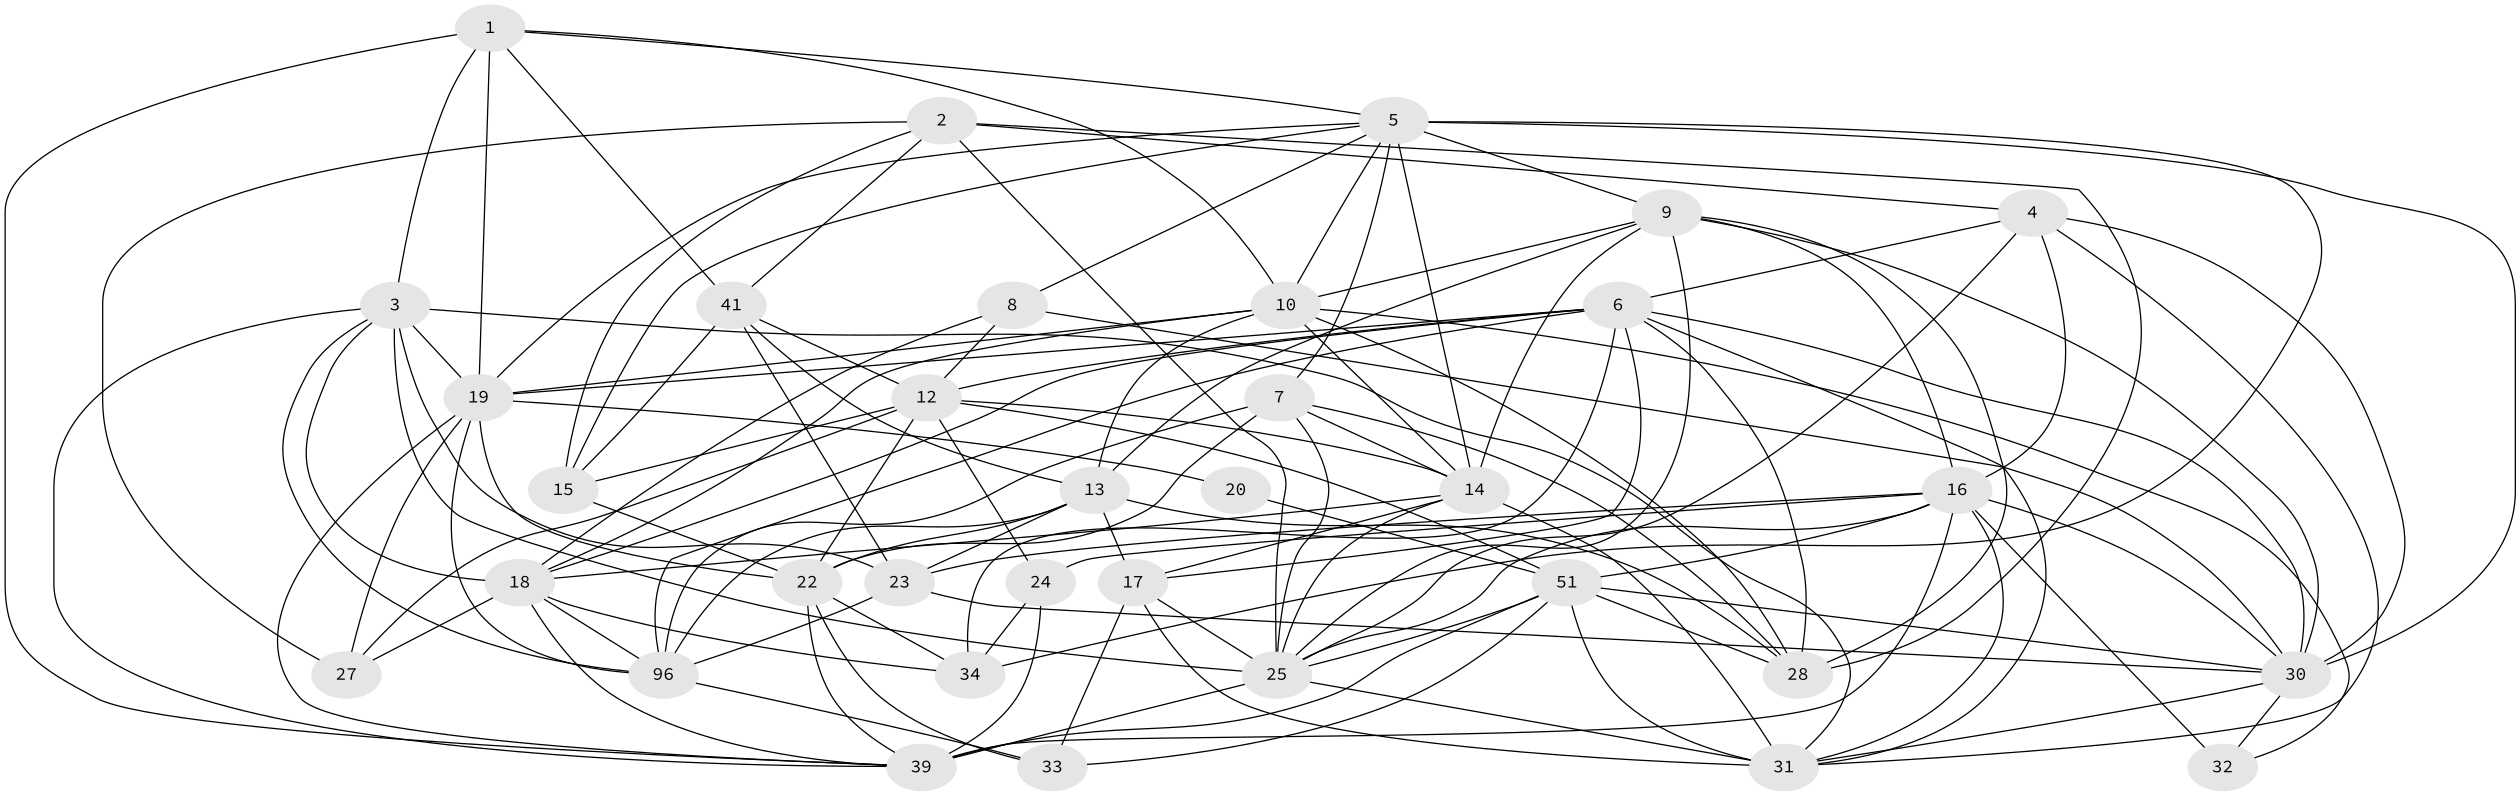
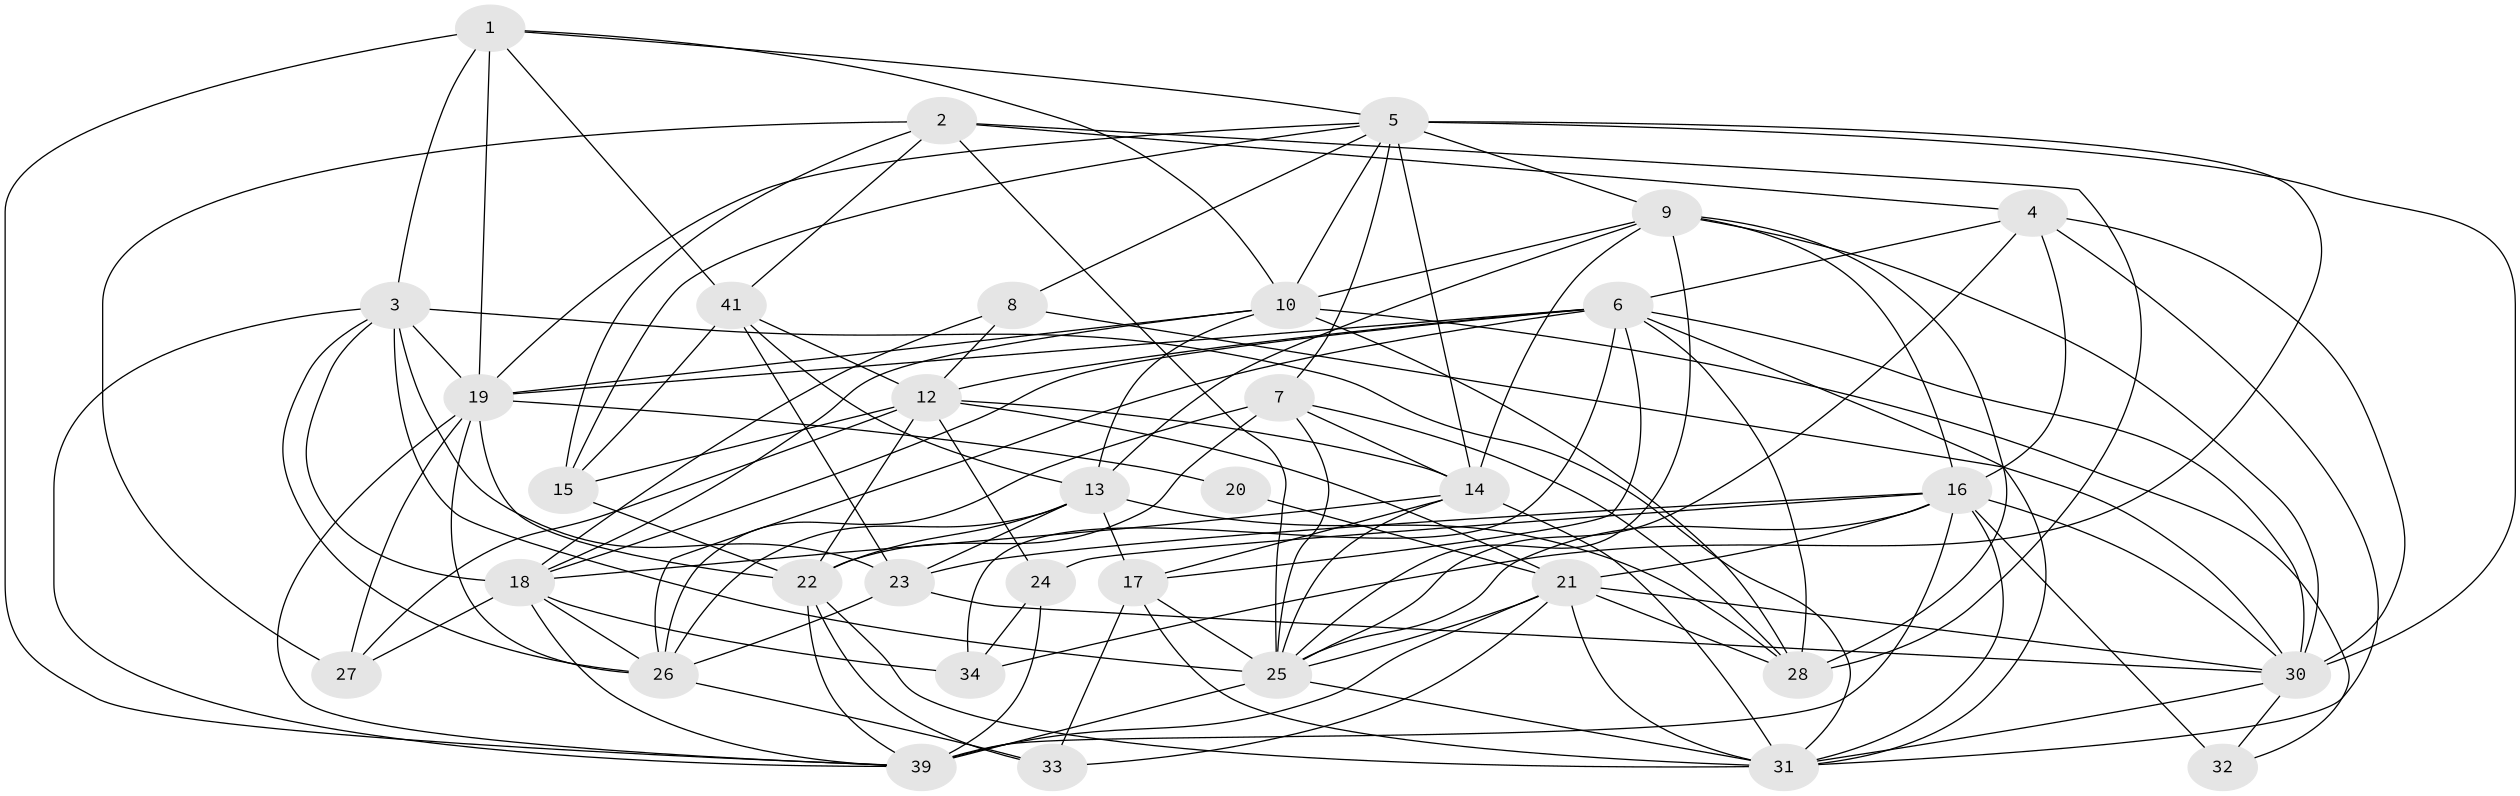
(1399, 416) -> none
(1567, 583) -> (1567, 583)
(869, 618) -> (1265, 754)
(663, 675) -> (663, 675)
